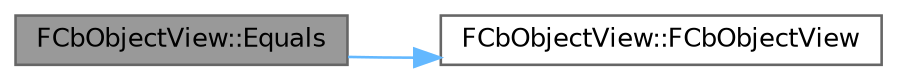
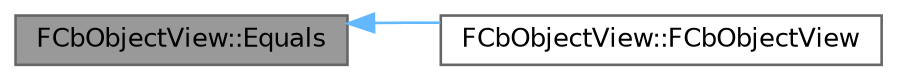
(381, 57) -> (407, 23)
